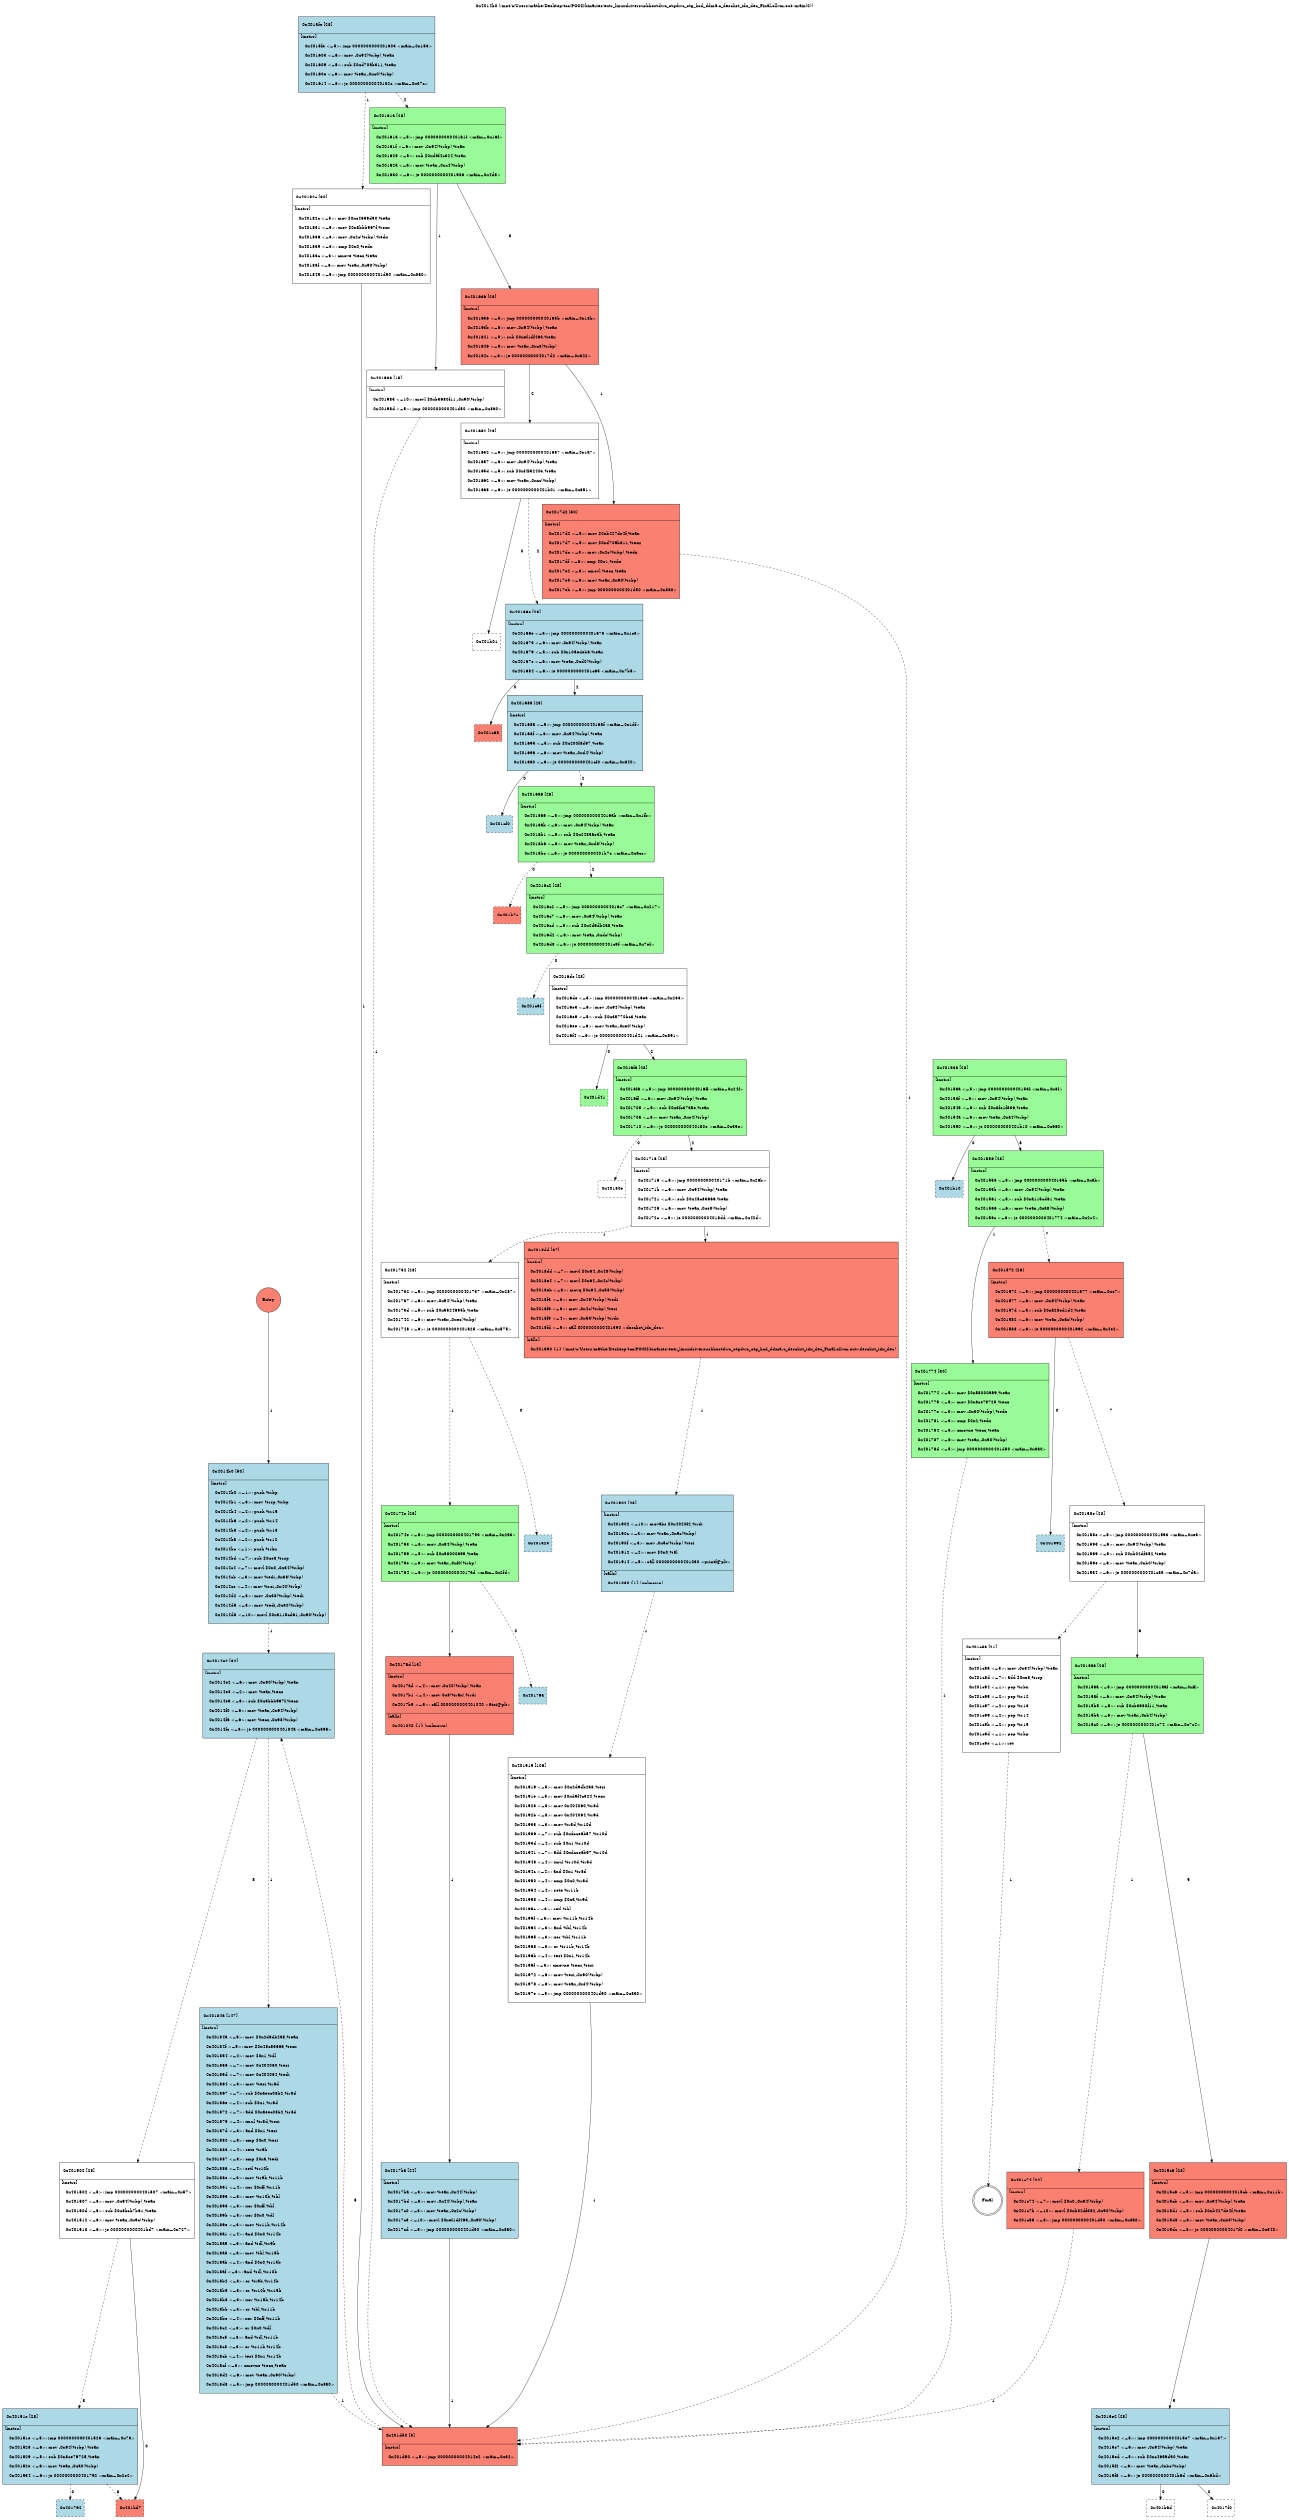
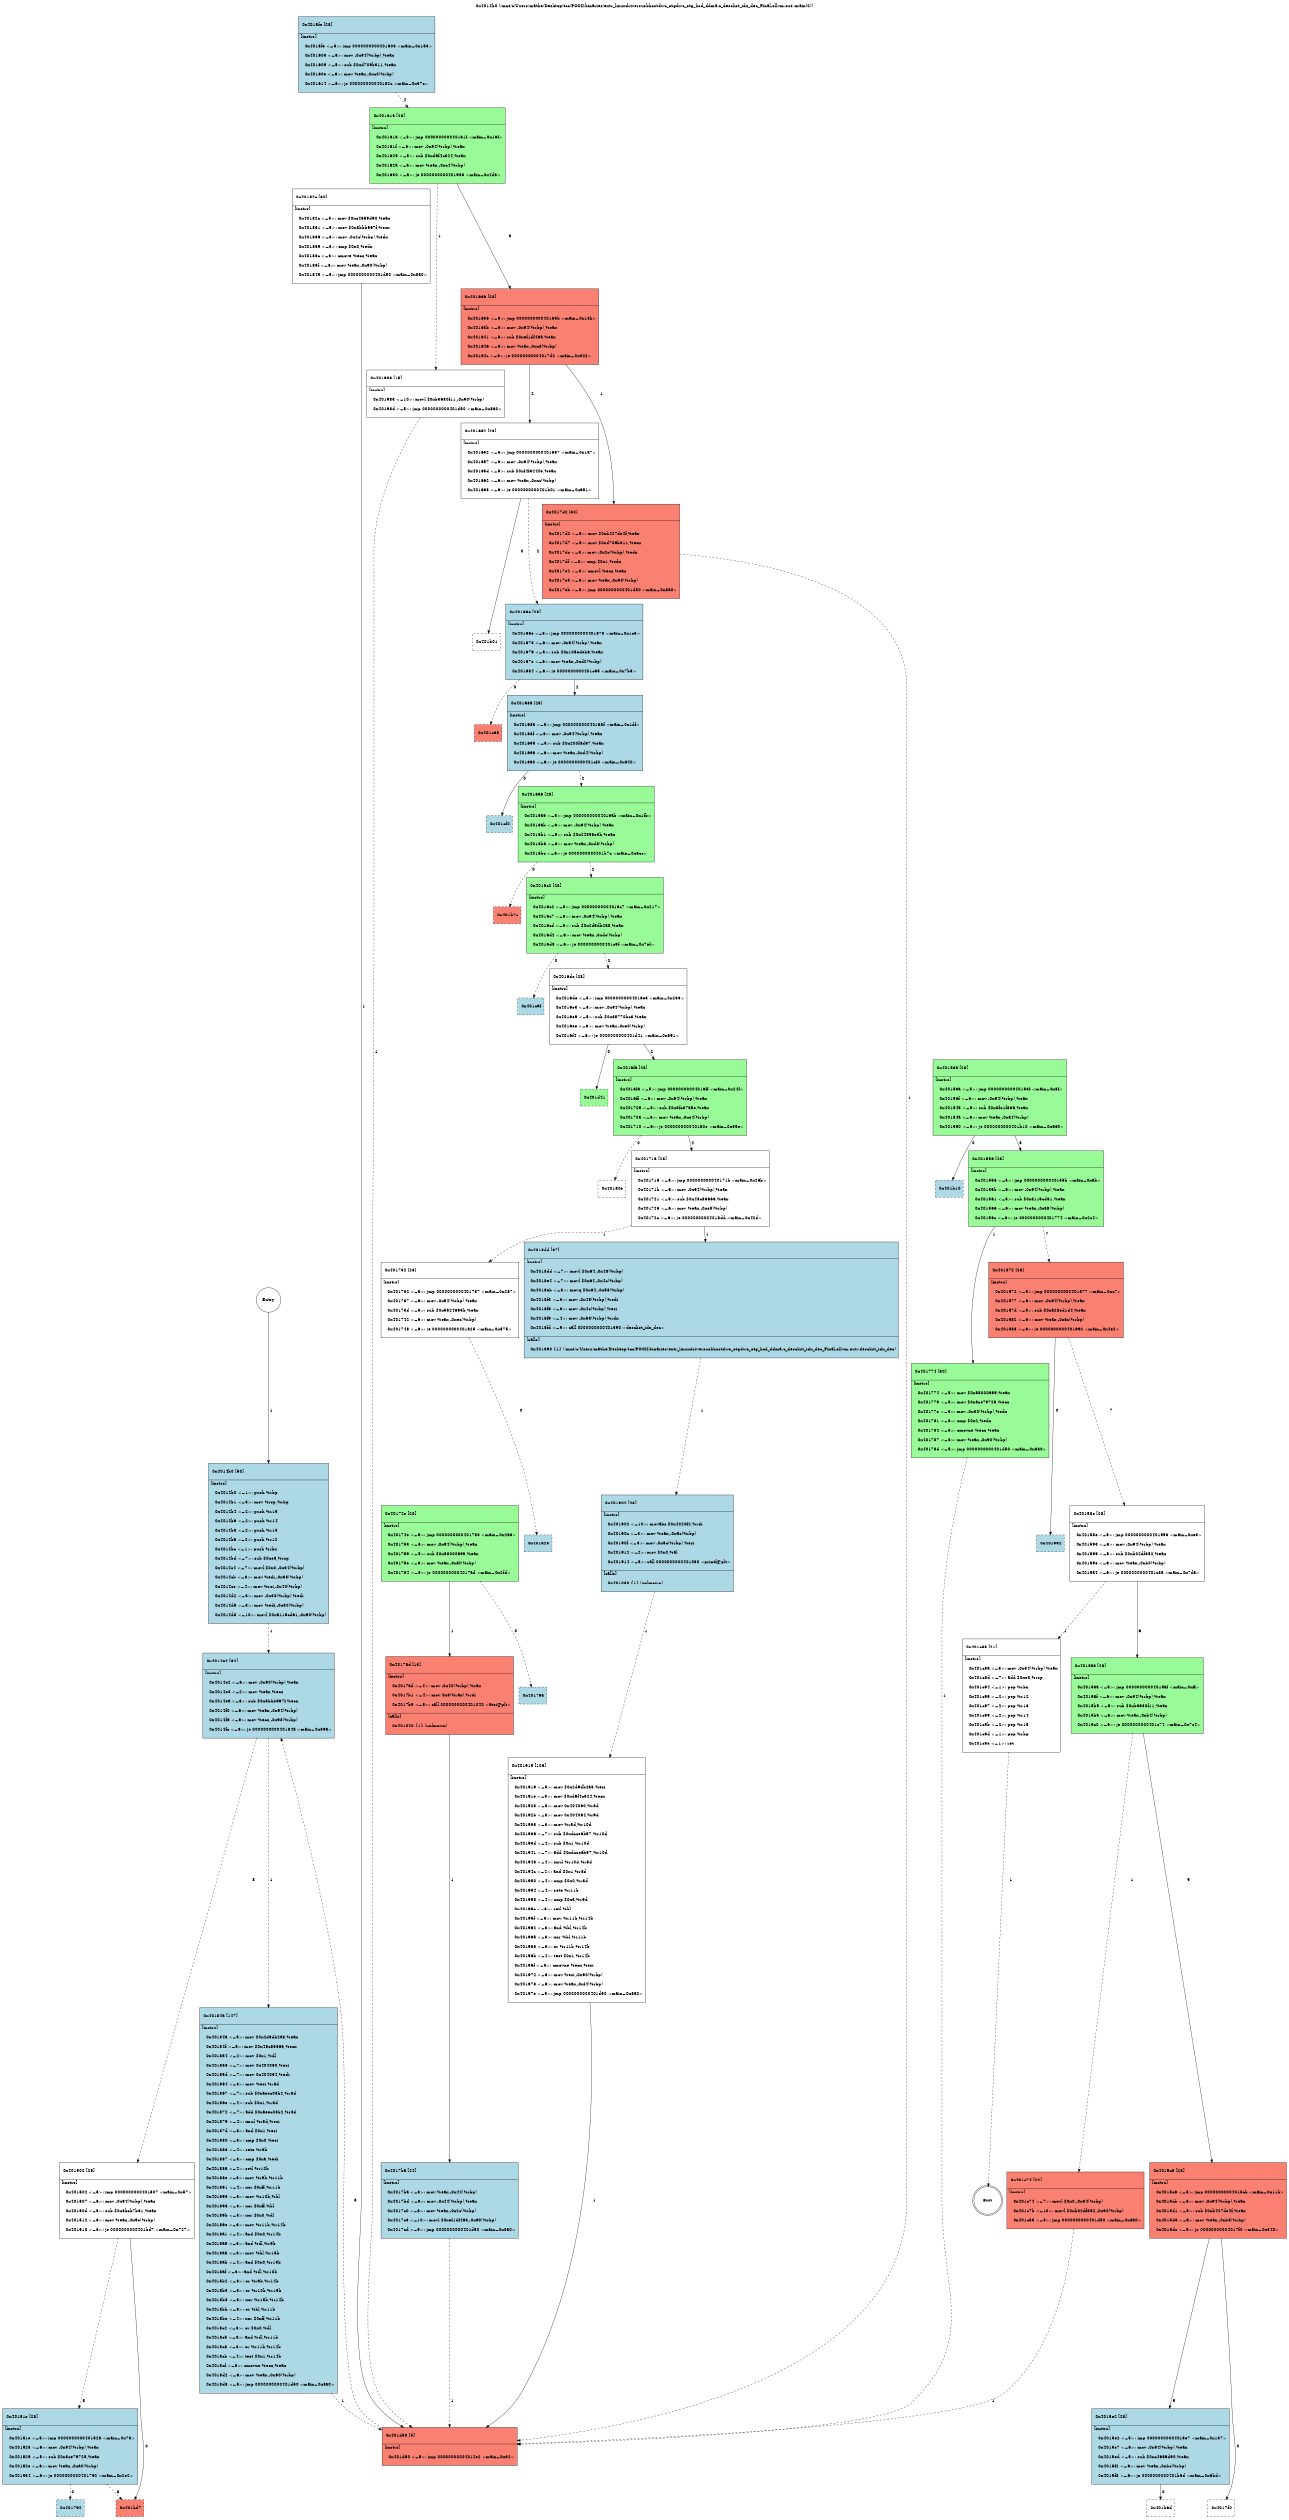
(364, 139) -> none
(437, 275) -> (437, 275)
(502, 699) -> (502, 699)
none -> (606, 959)
(269, 1300) -> (269, 1300)
(711, 1300) -> (711, 1300)
(450, 1420) -> none
(988, 2200) -> (988, 2200)
(450, 2331) -> (450, 2331)
(1204, 2491) -> (1230, 2368)
